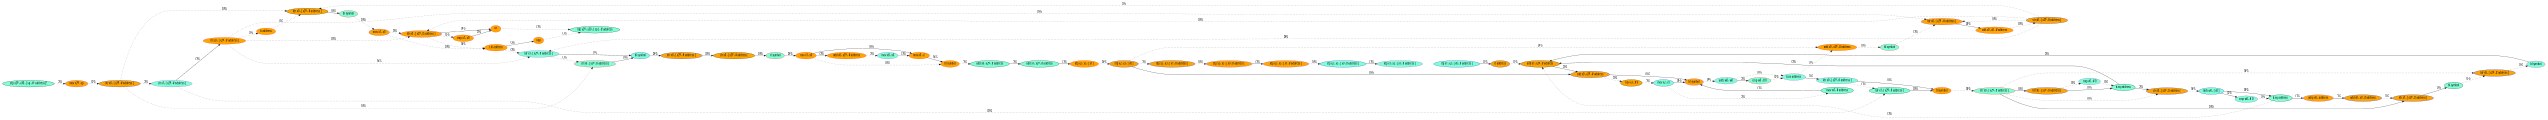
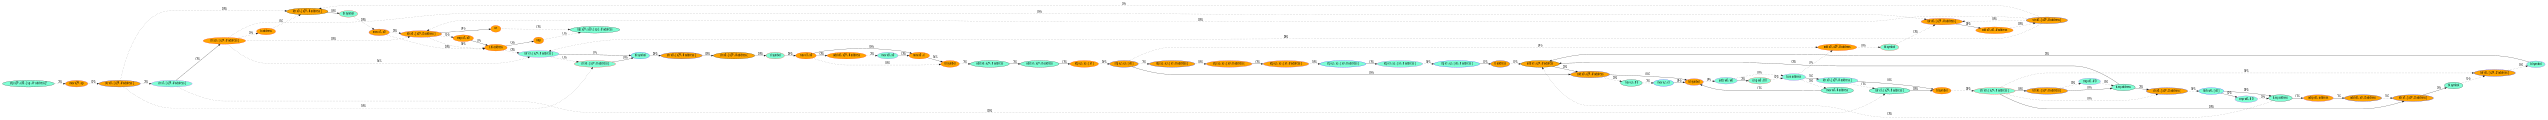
(481, 34) -> (478, 43)
none -> (1427, 64)
(1631, 83) -> (1631, 83)
(1745, 99) -> (1812, 84)
